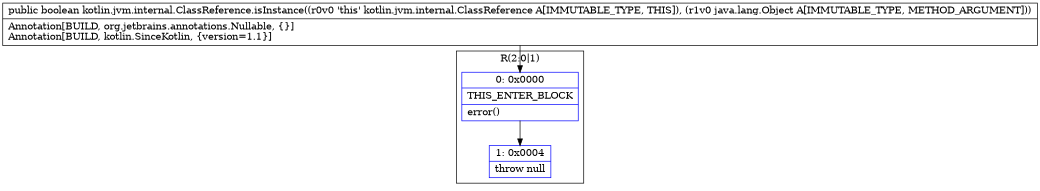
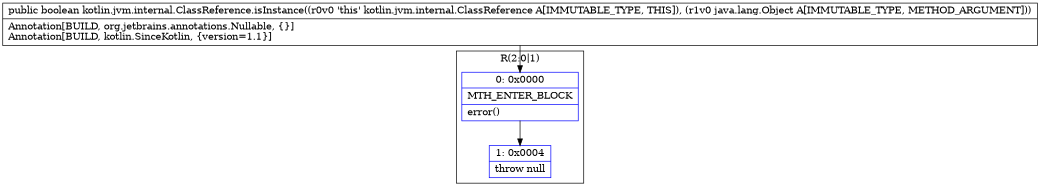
(520, 96) -> (520, 96)
